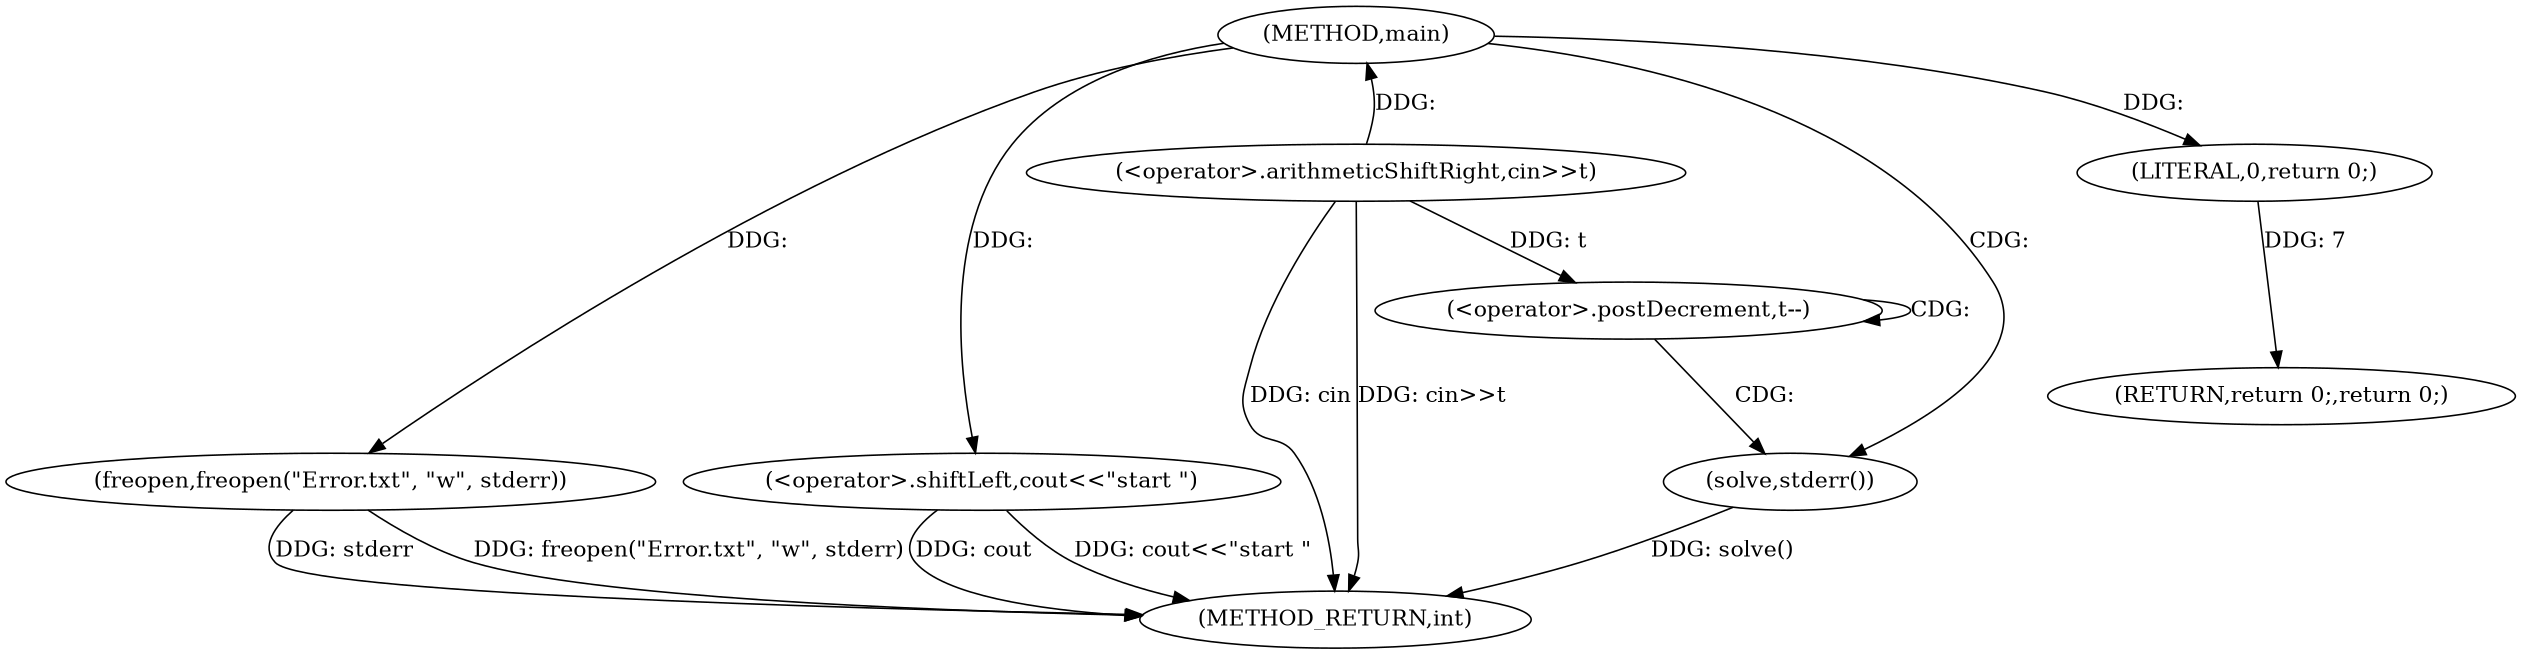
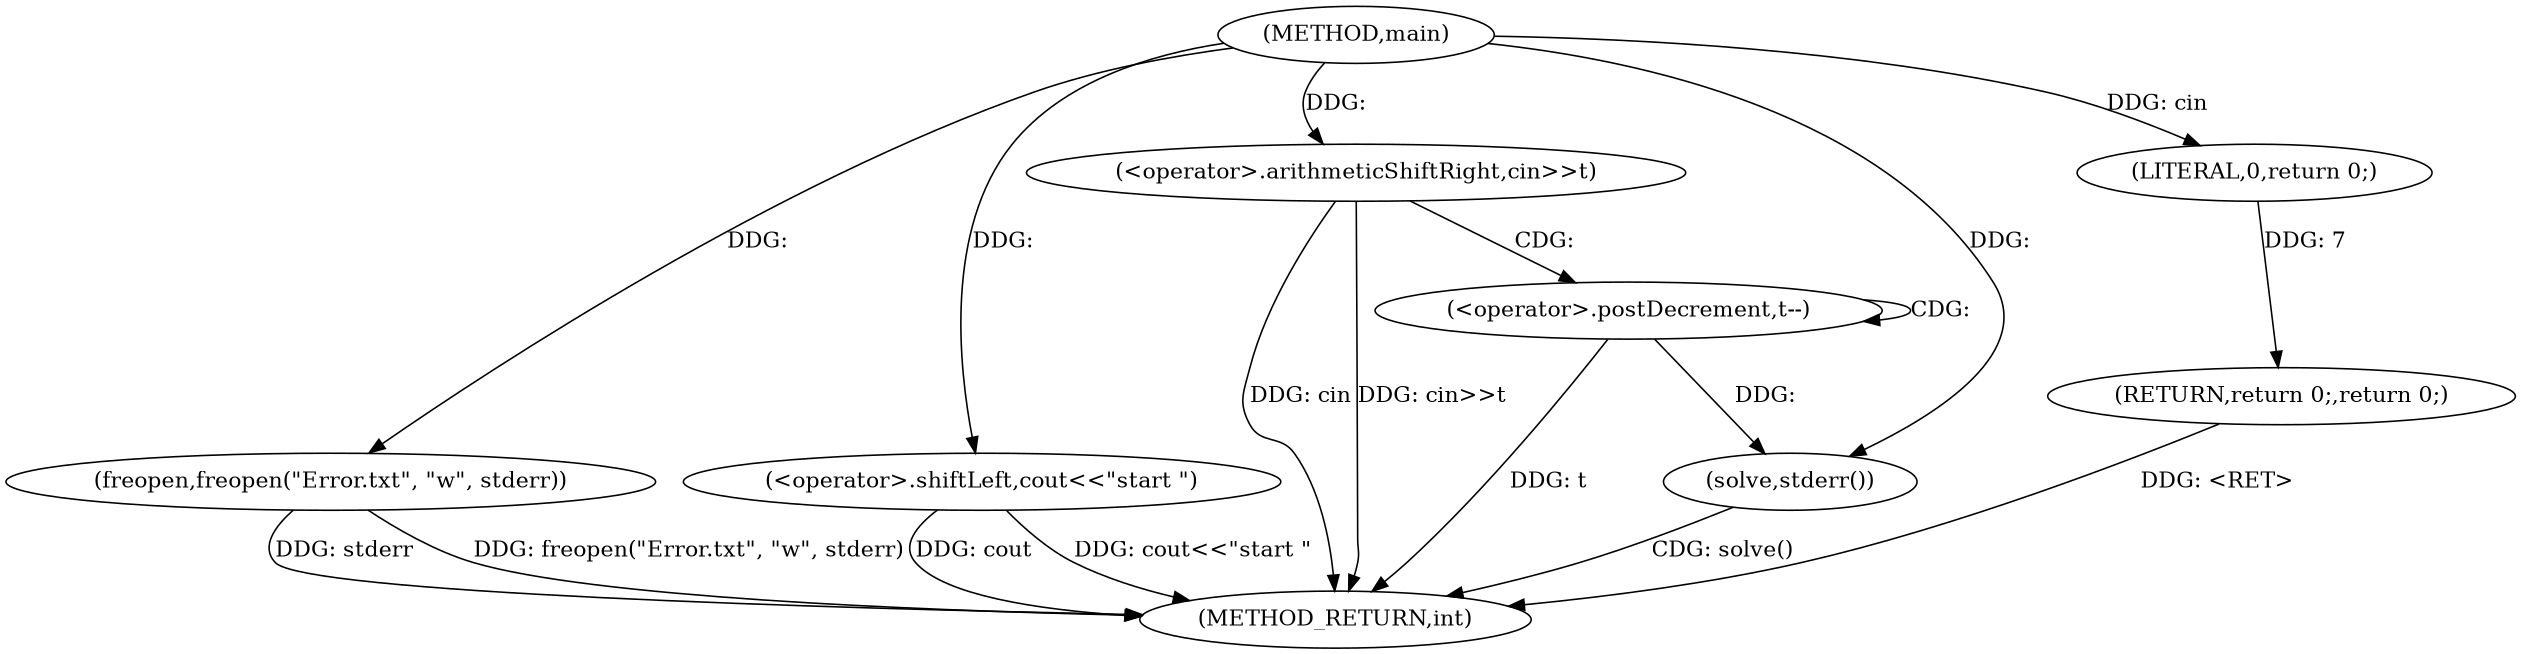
(2157, 104) -> (2157, 104)
(1374, 112) -> (1304, 95)
(1549, 242) -> (1549, 242)
(2003, 242) -> (2003, 242)
(1769, 396) -> (1769, 396)
none -> (1502, 466)
none -> (1879, 543)
(1723, 551) -> (1723, 551)
